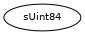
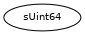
(42, 18) -> (42, 18)
